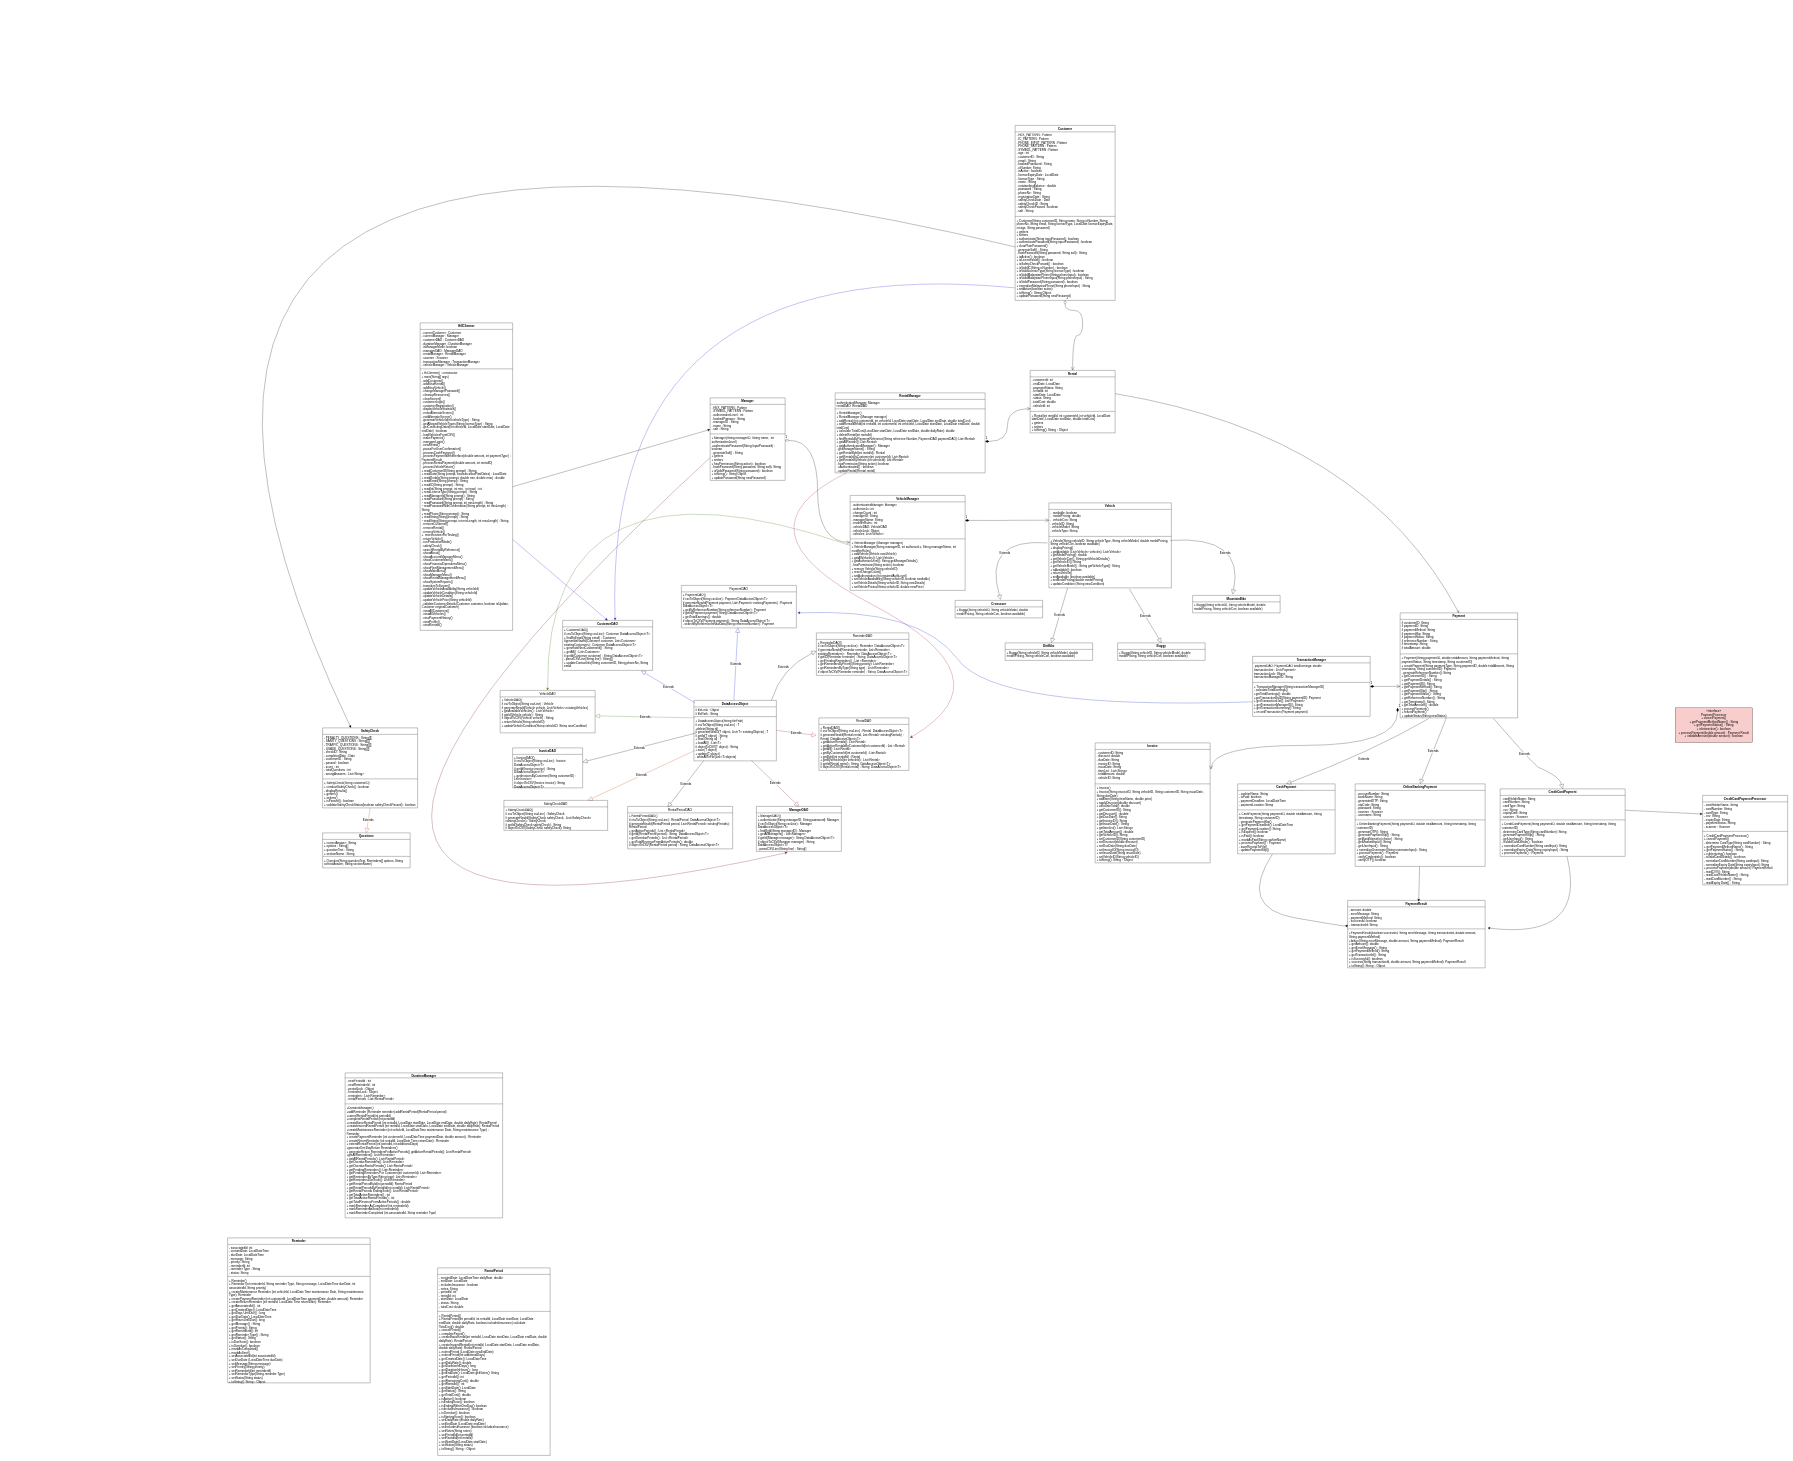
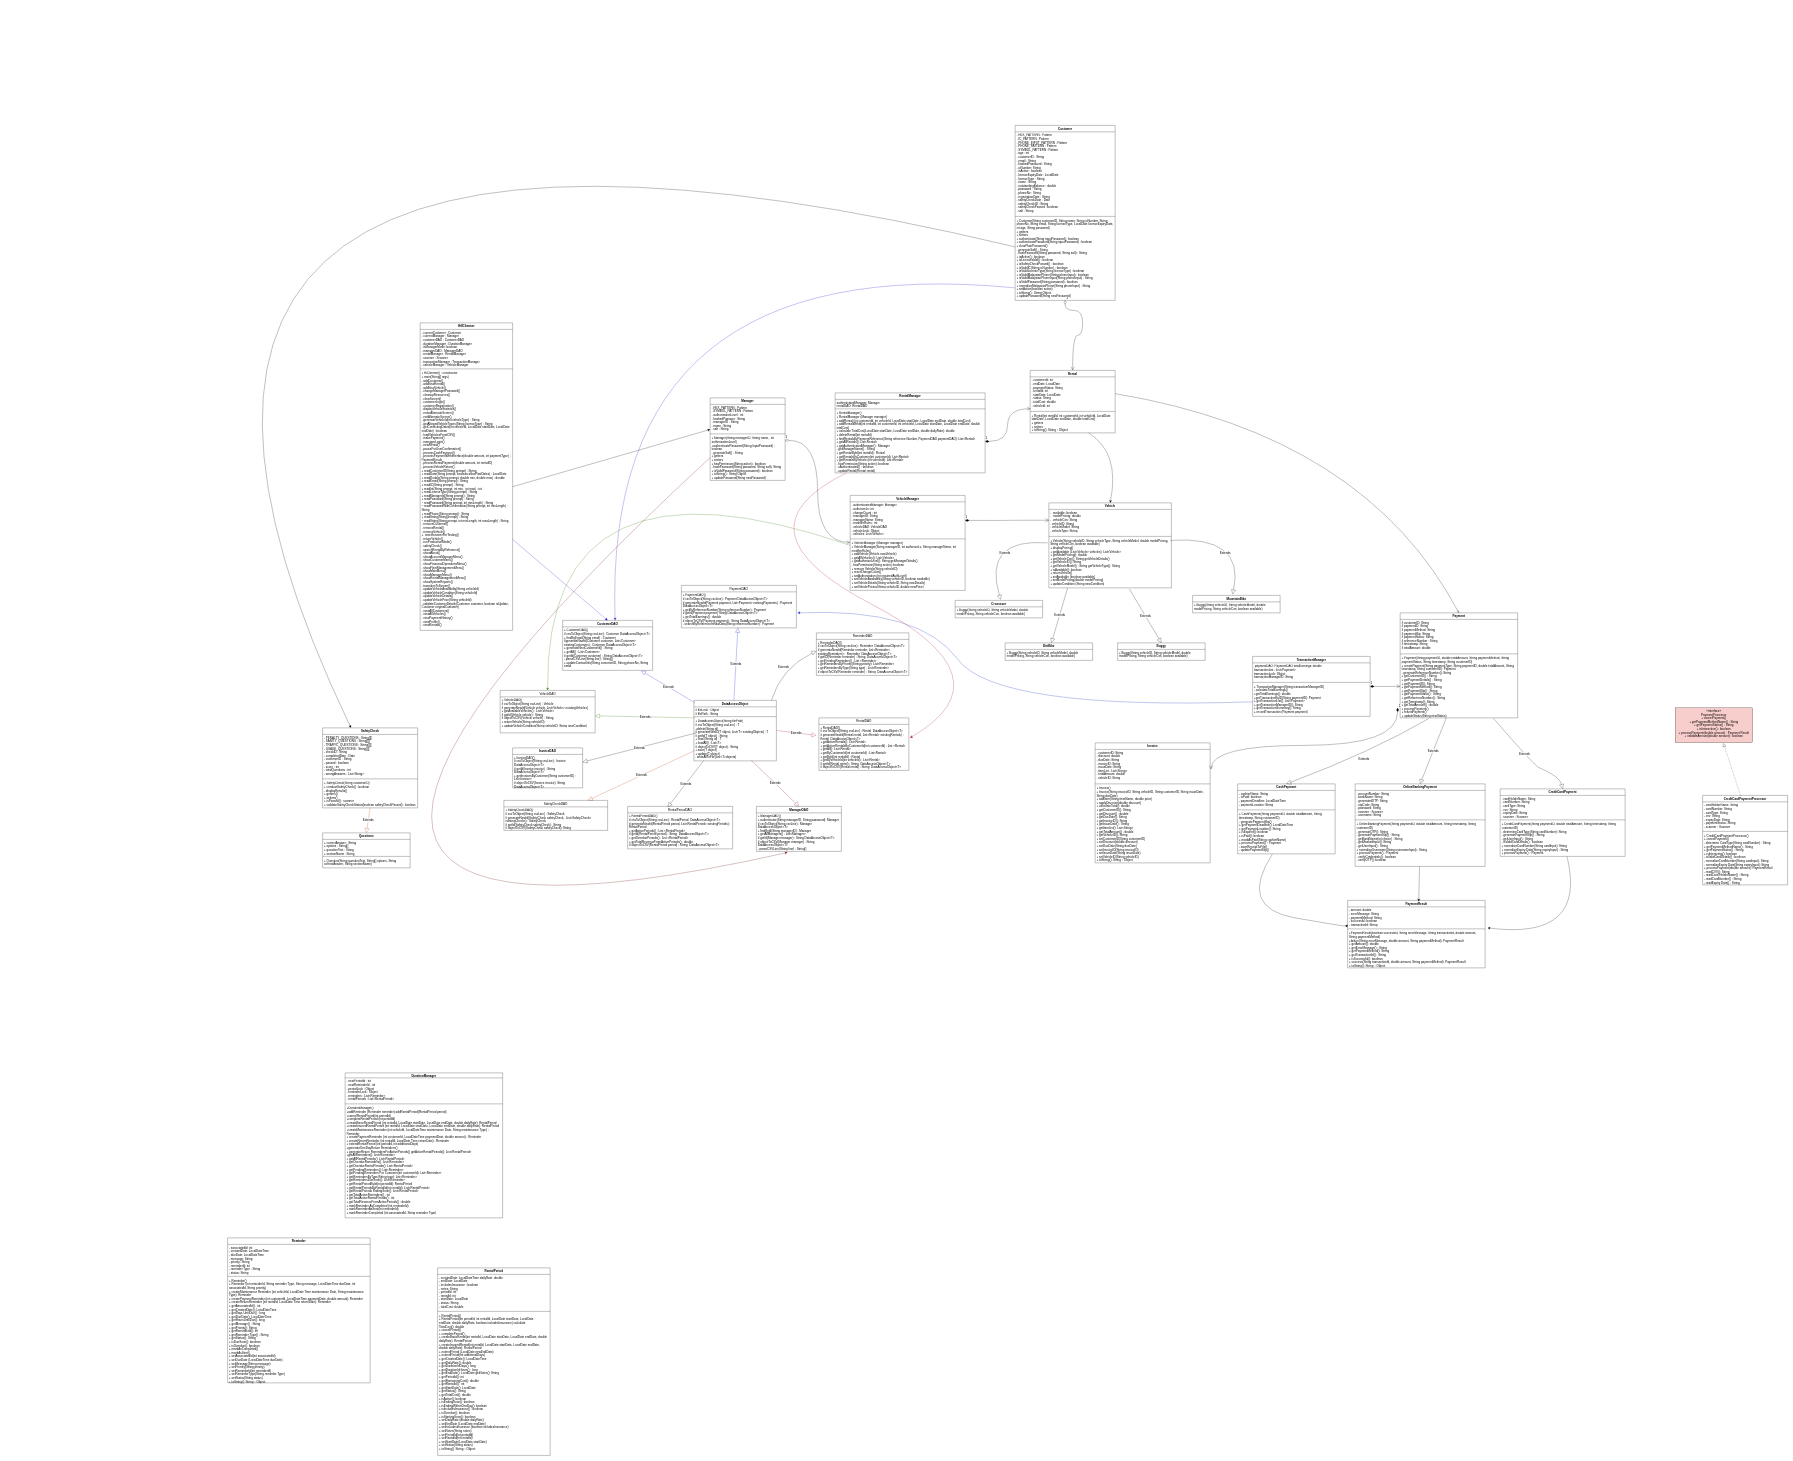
none -> (1111, 500)
none -> (1728, 757)
(370, 796) -> (370, 796)
(1699, 814) -> none
(367, 862) -> (367, 862)
